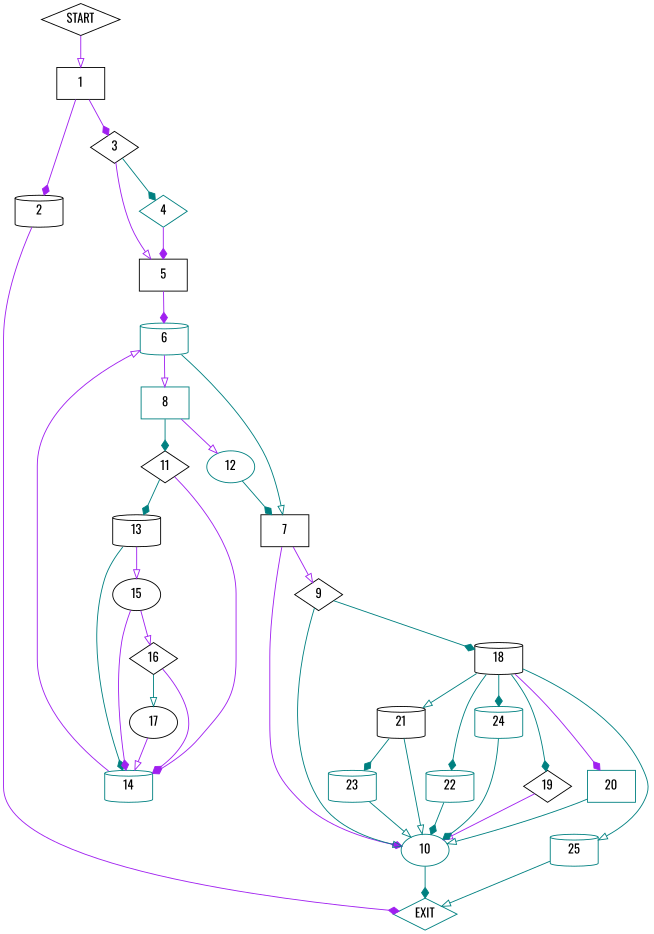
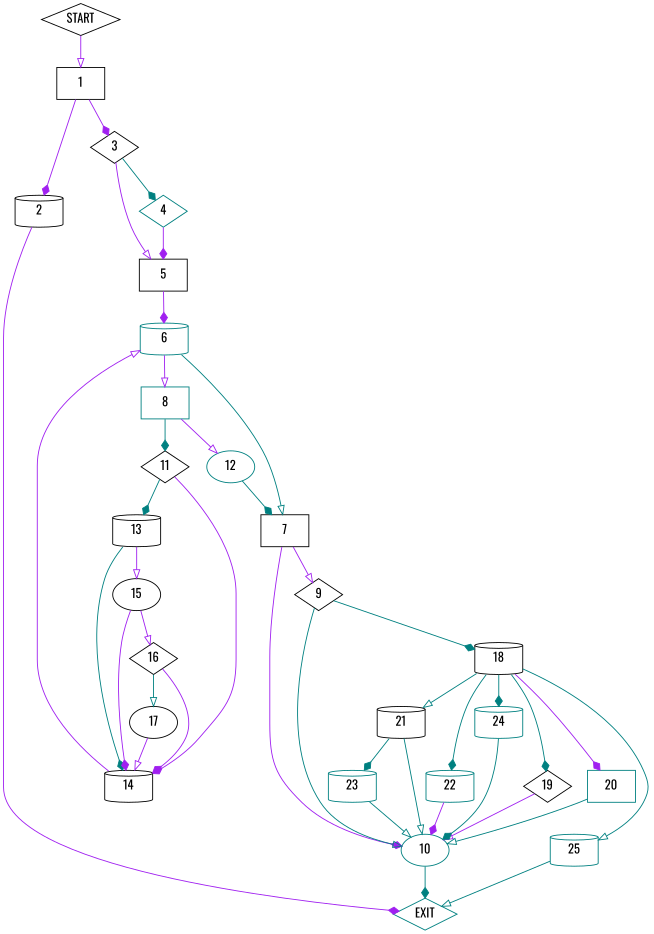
(129, 786) -> (129, 786)
(439, 814) -> (439, 814)
